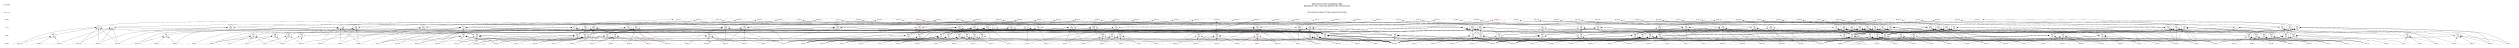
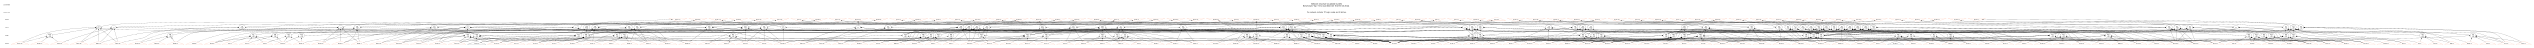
none -> (2404, 43)
